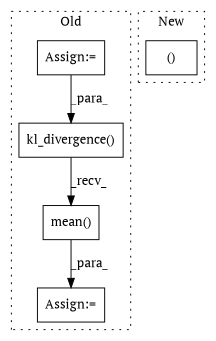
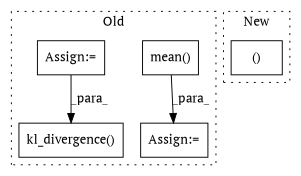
(71, 177) -> none
